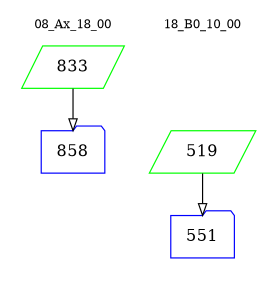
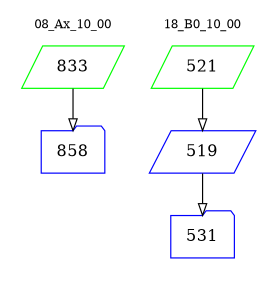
(73, 25) -> (73, 25)
none -> (203, 67)
(203, 152) -> (203, 152)
(203, 237) -> (203, 237)
